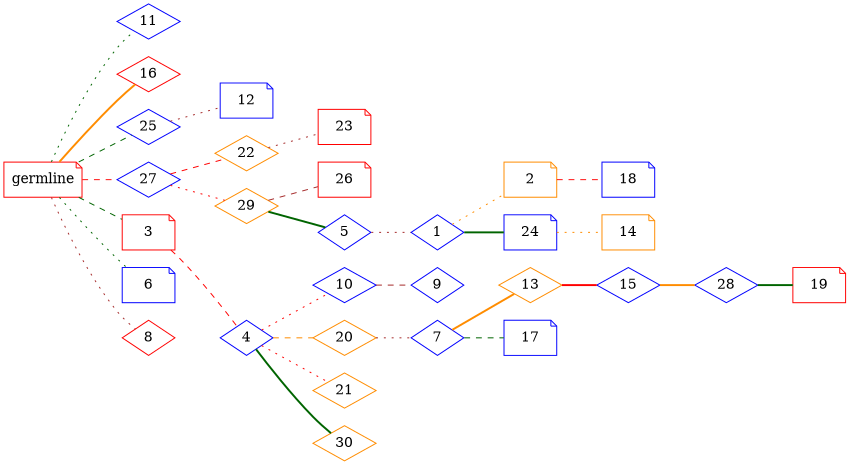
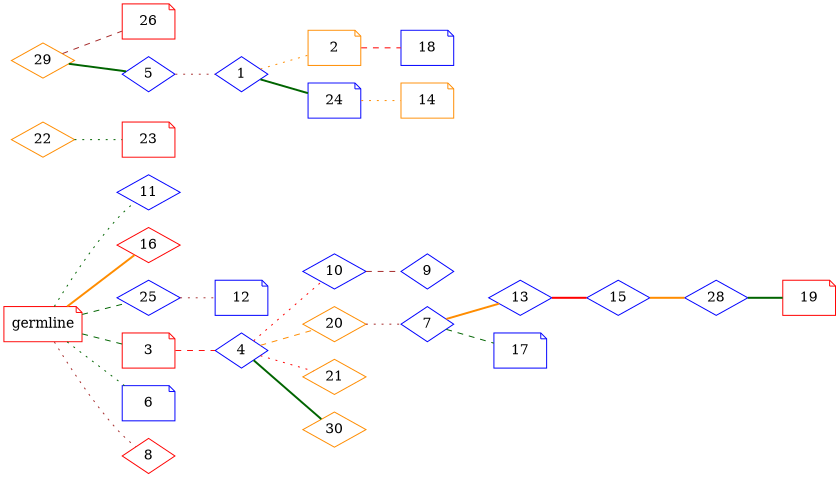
(293, 141) -> (98, 140)
(149, 180) -> none
(530, 285) -> (520, 298)
